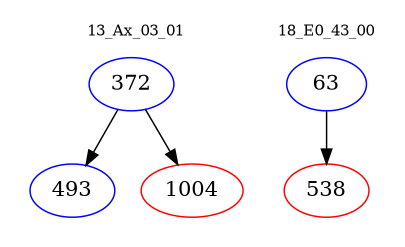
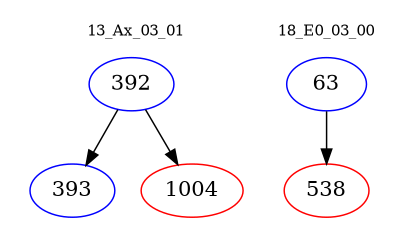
(327, 32) -> (327, 32)
(132, 84) -> (132, 84)
(72, 191) -> (72, 191)
